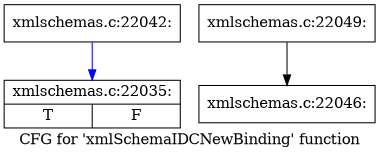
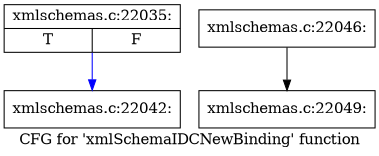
(92, 56) -> (92, 66)
(287, 58) -> (287, 64)
